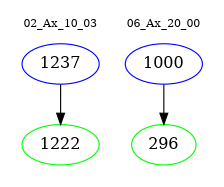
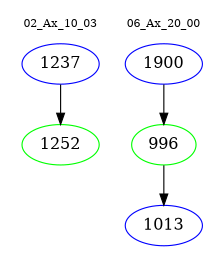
(164, 64) -> (164, 64)
(61, 145) -> (61, 145)
(164, 145) -> (164, 145)
none -> (164, 226)
